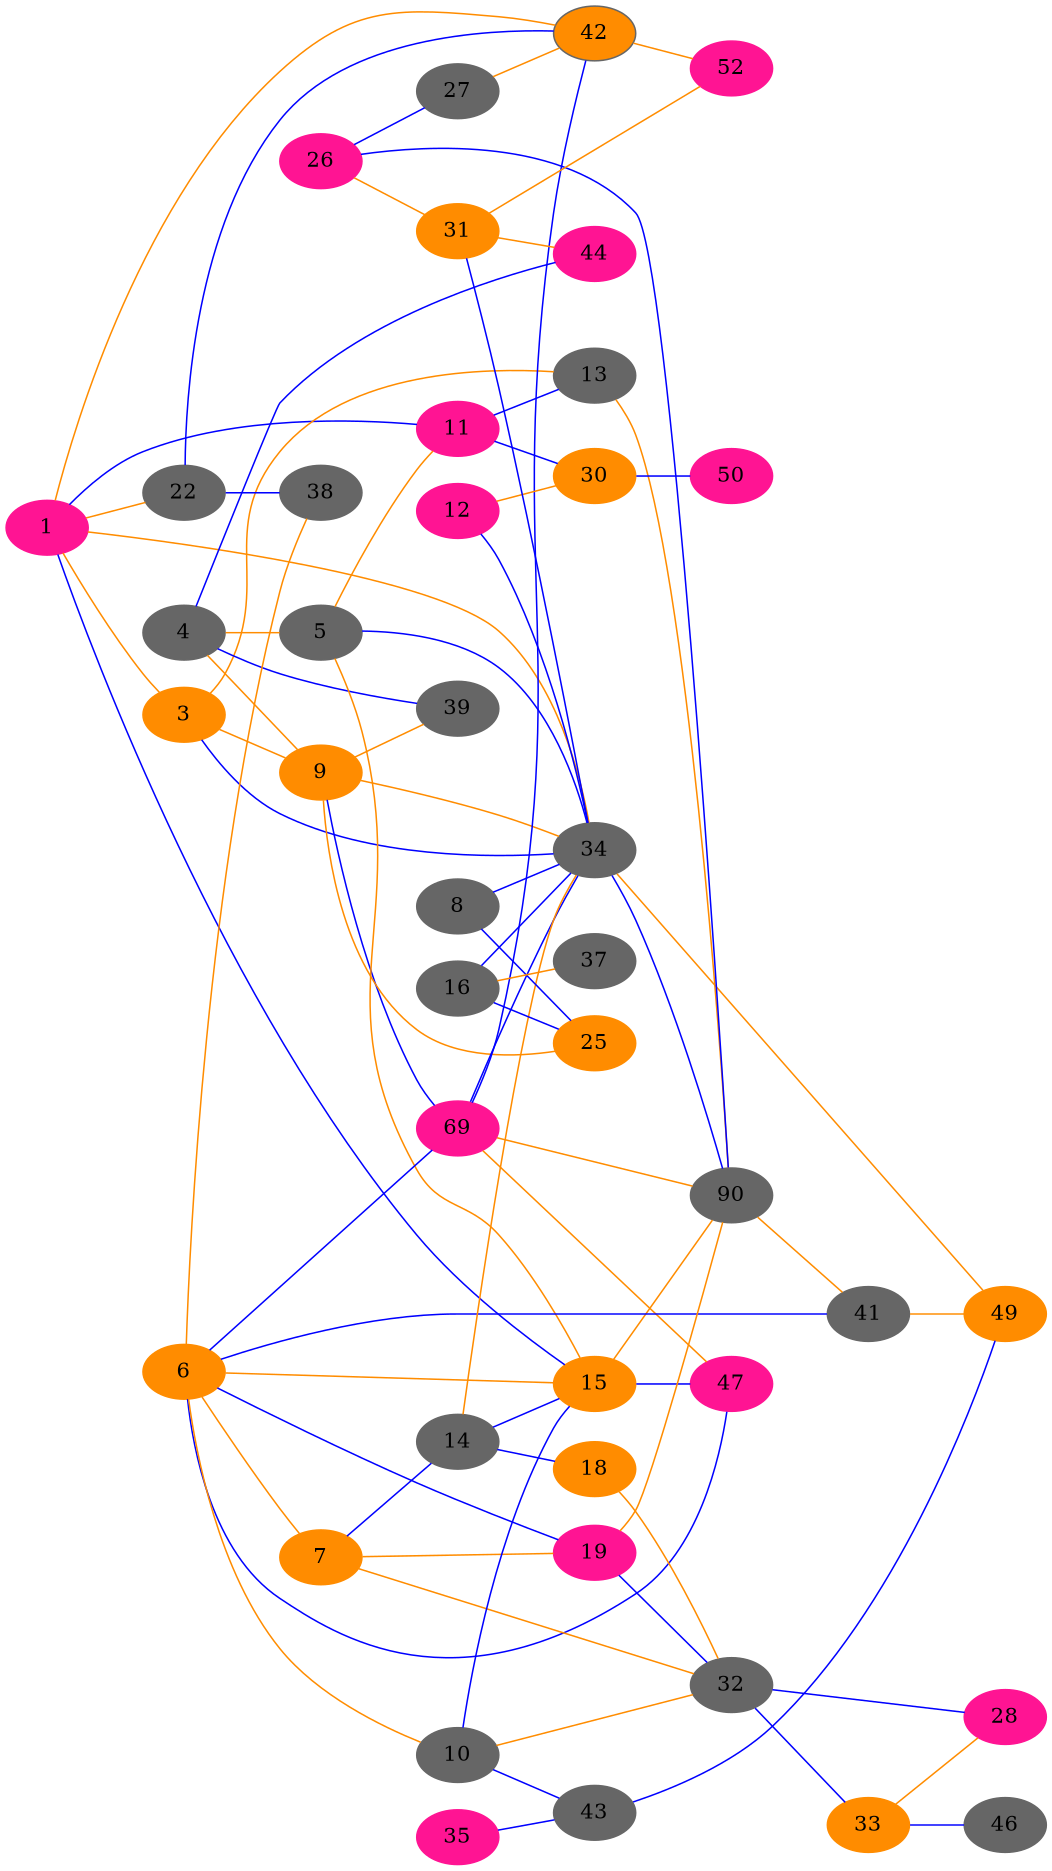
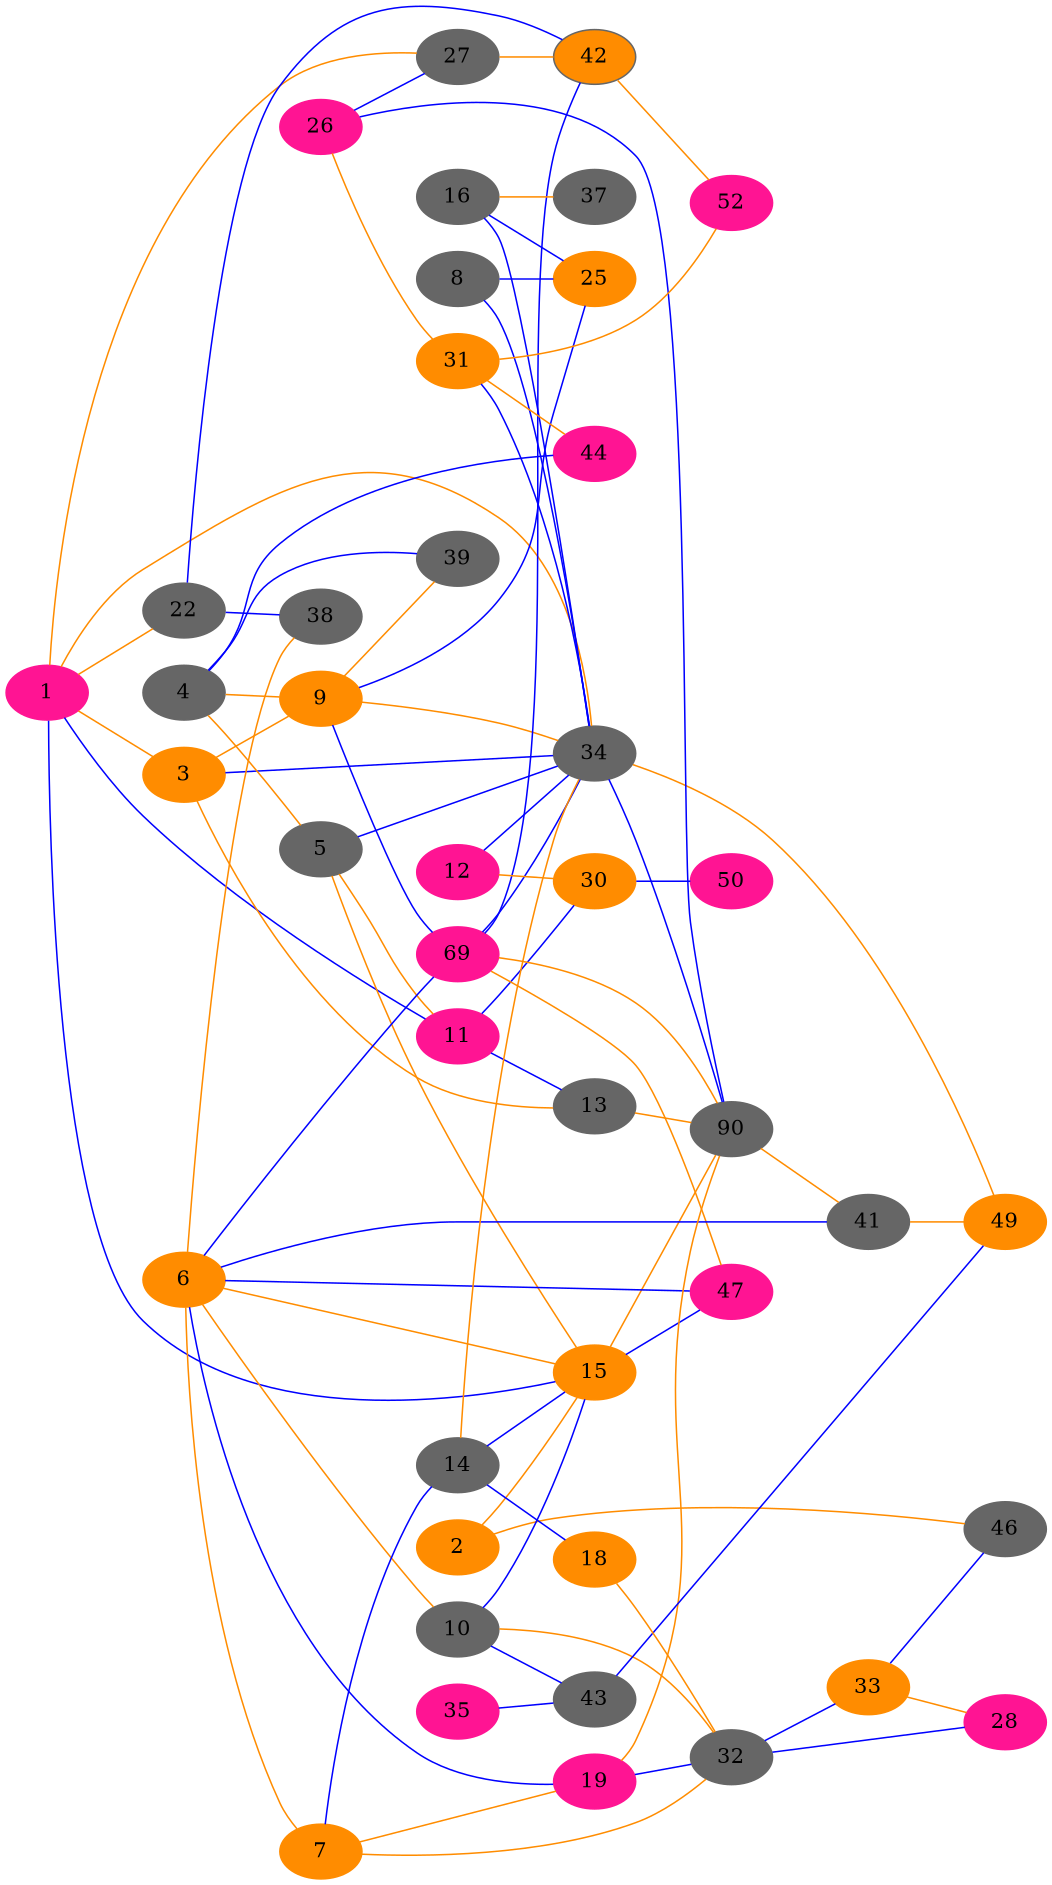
(215, 146) -> (136, 285)
(398, 1012) -> (524, 560)
none -> (458, 1547)
